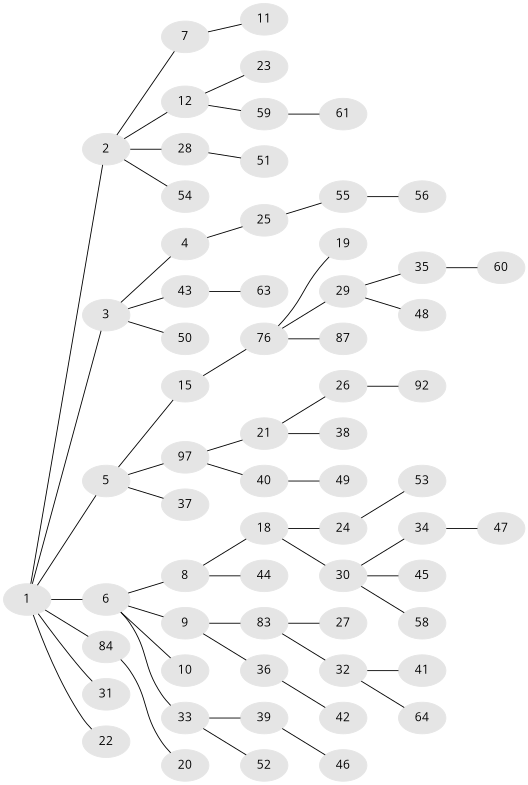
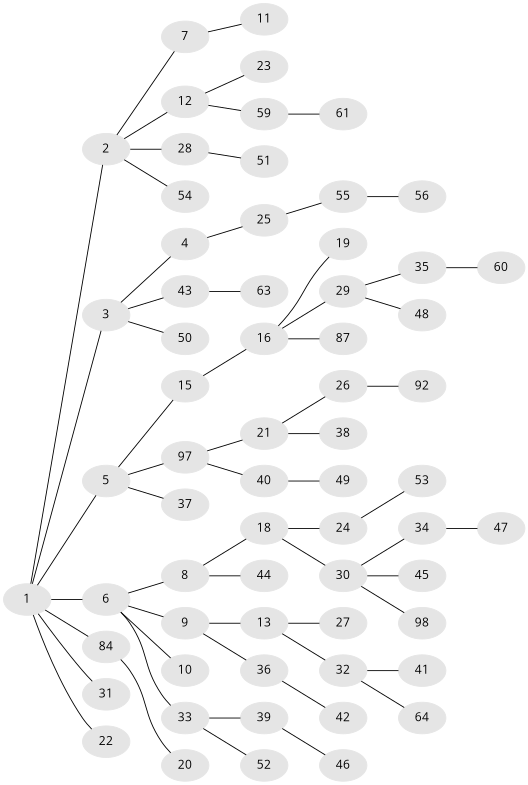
(264, 339) -> (264, 339)
(264, 623) -> (264, 623)
(422, 623) -> (422, 623)
